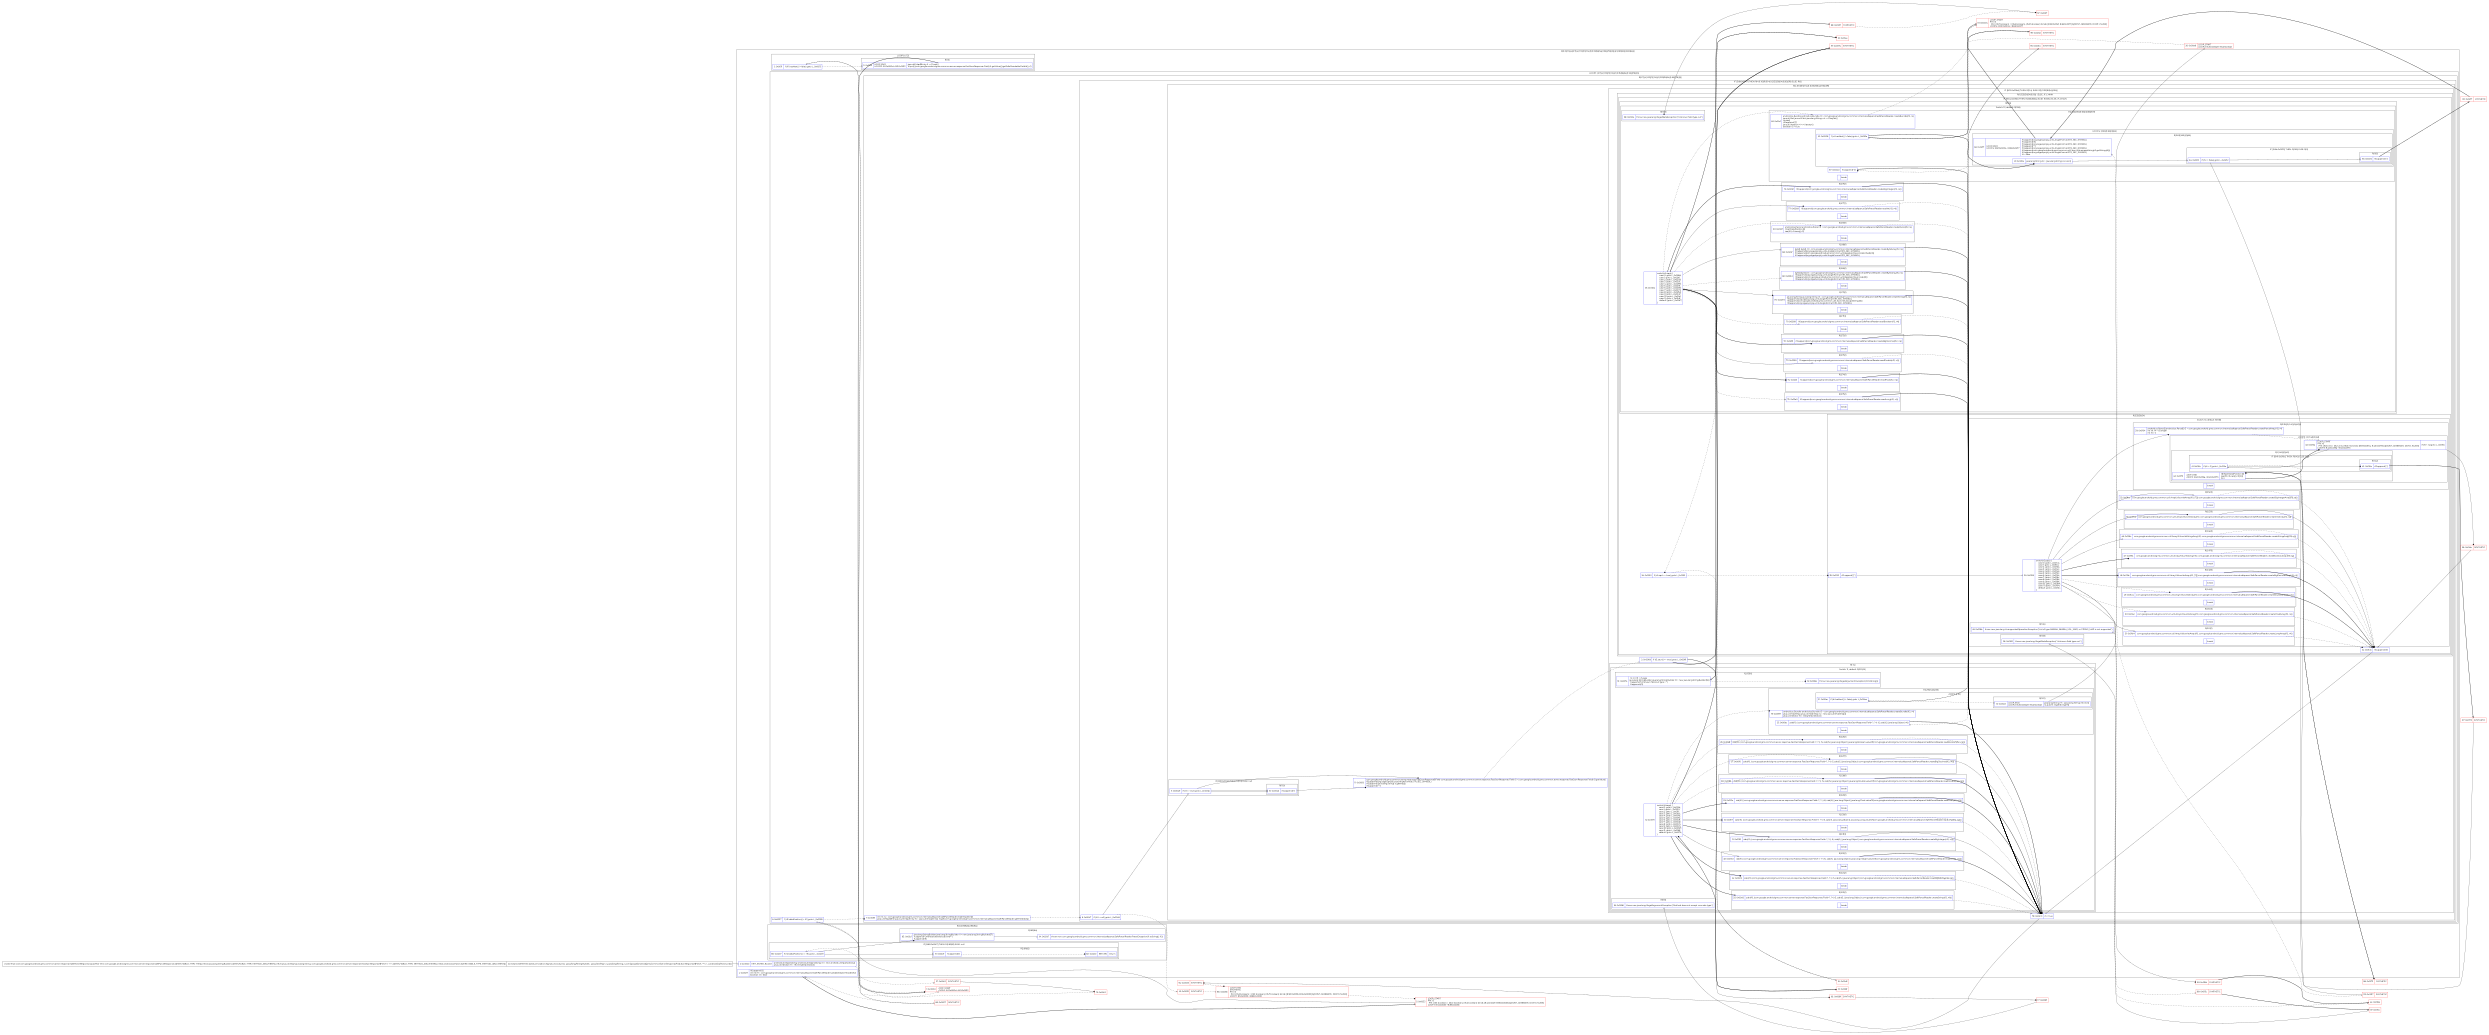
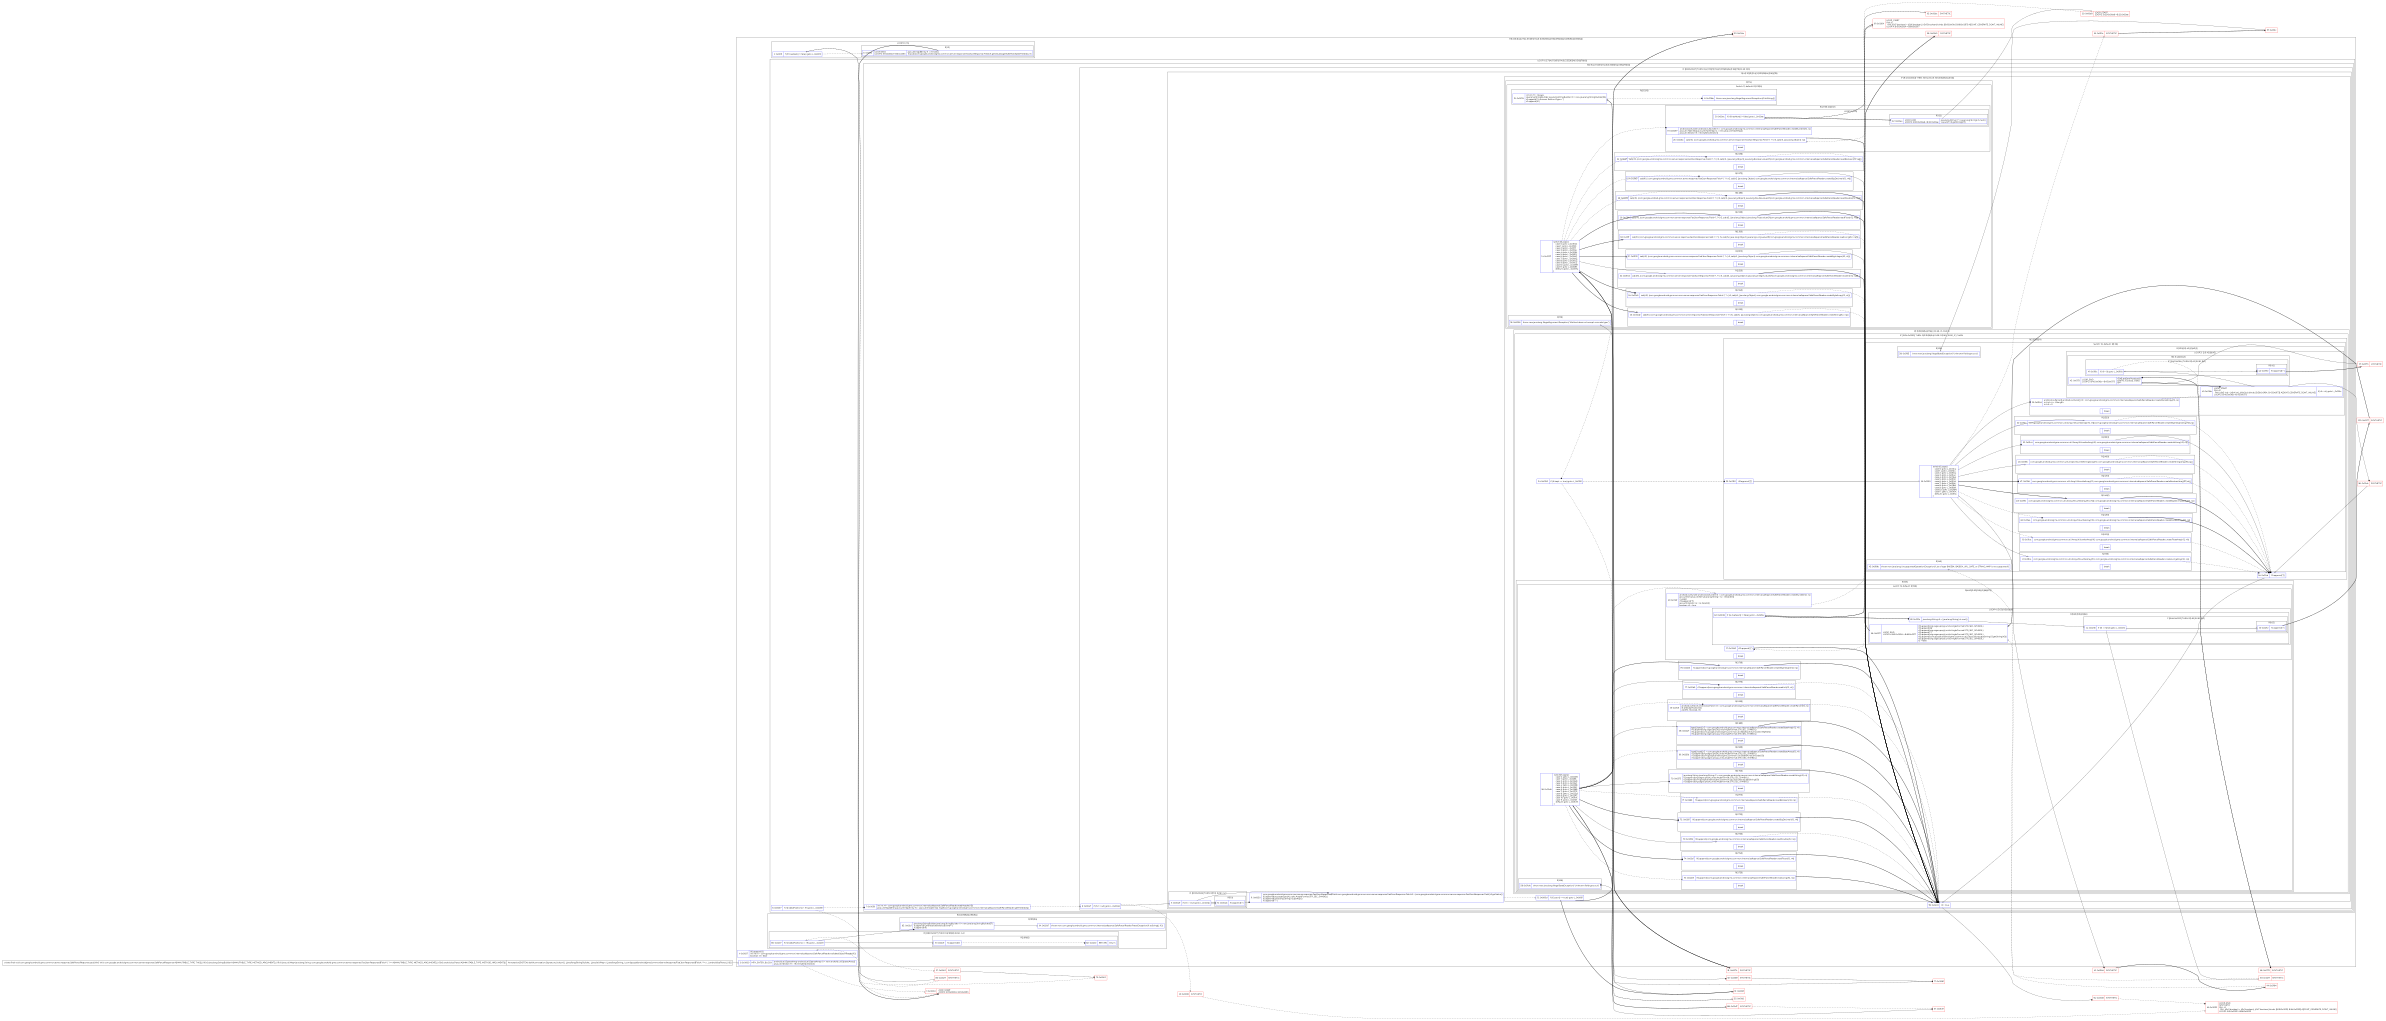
(1931, 702) -> (1827, 119)
(1480, 1002) -> none
